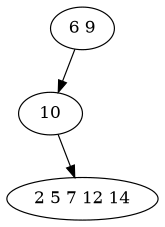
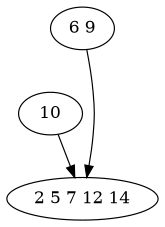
(69, 65) -> (94, 108)
